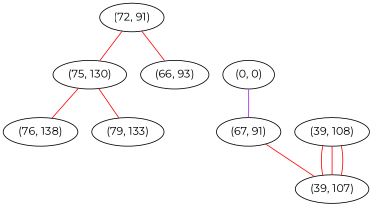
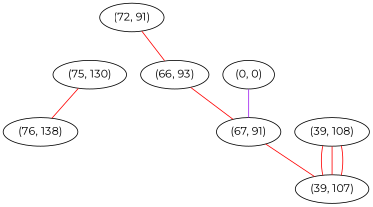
(111, 46) -> none
none -> (212, 103)
(128, 132) -> none
